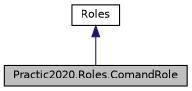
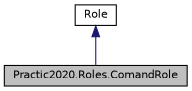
(96, 15) -> (96, 15)
